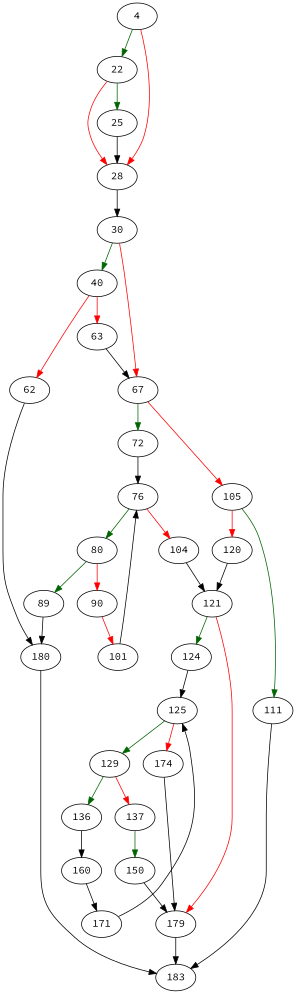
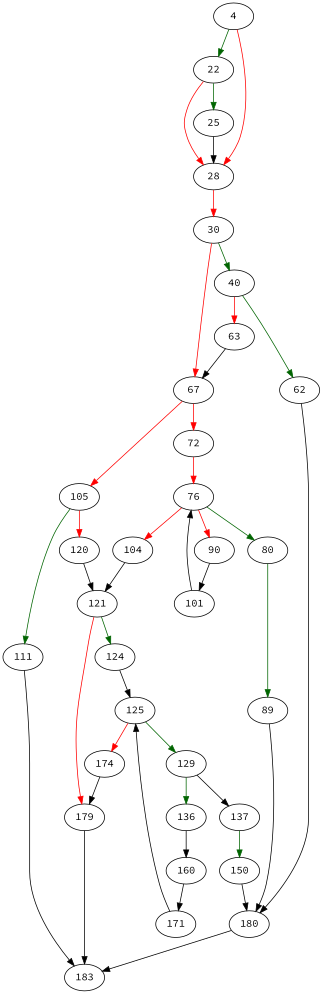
(117, 200) -> (214, 200)
(64, 333) -> (267, 333)
(138, 413) -> (194, 413)
(138, 467) -> (194, 467)
(97, 573) -> (203, 520)
(106, 627) -> (206, 573)
(121, 787) -> (210, 788)
(156, 898) -> (244, 894)
